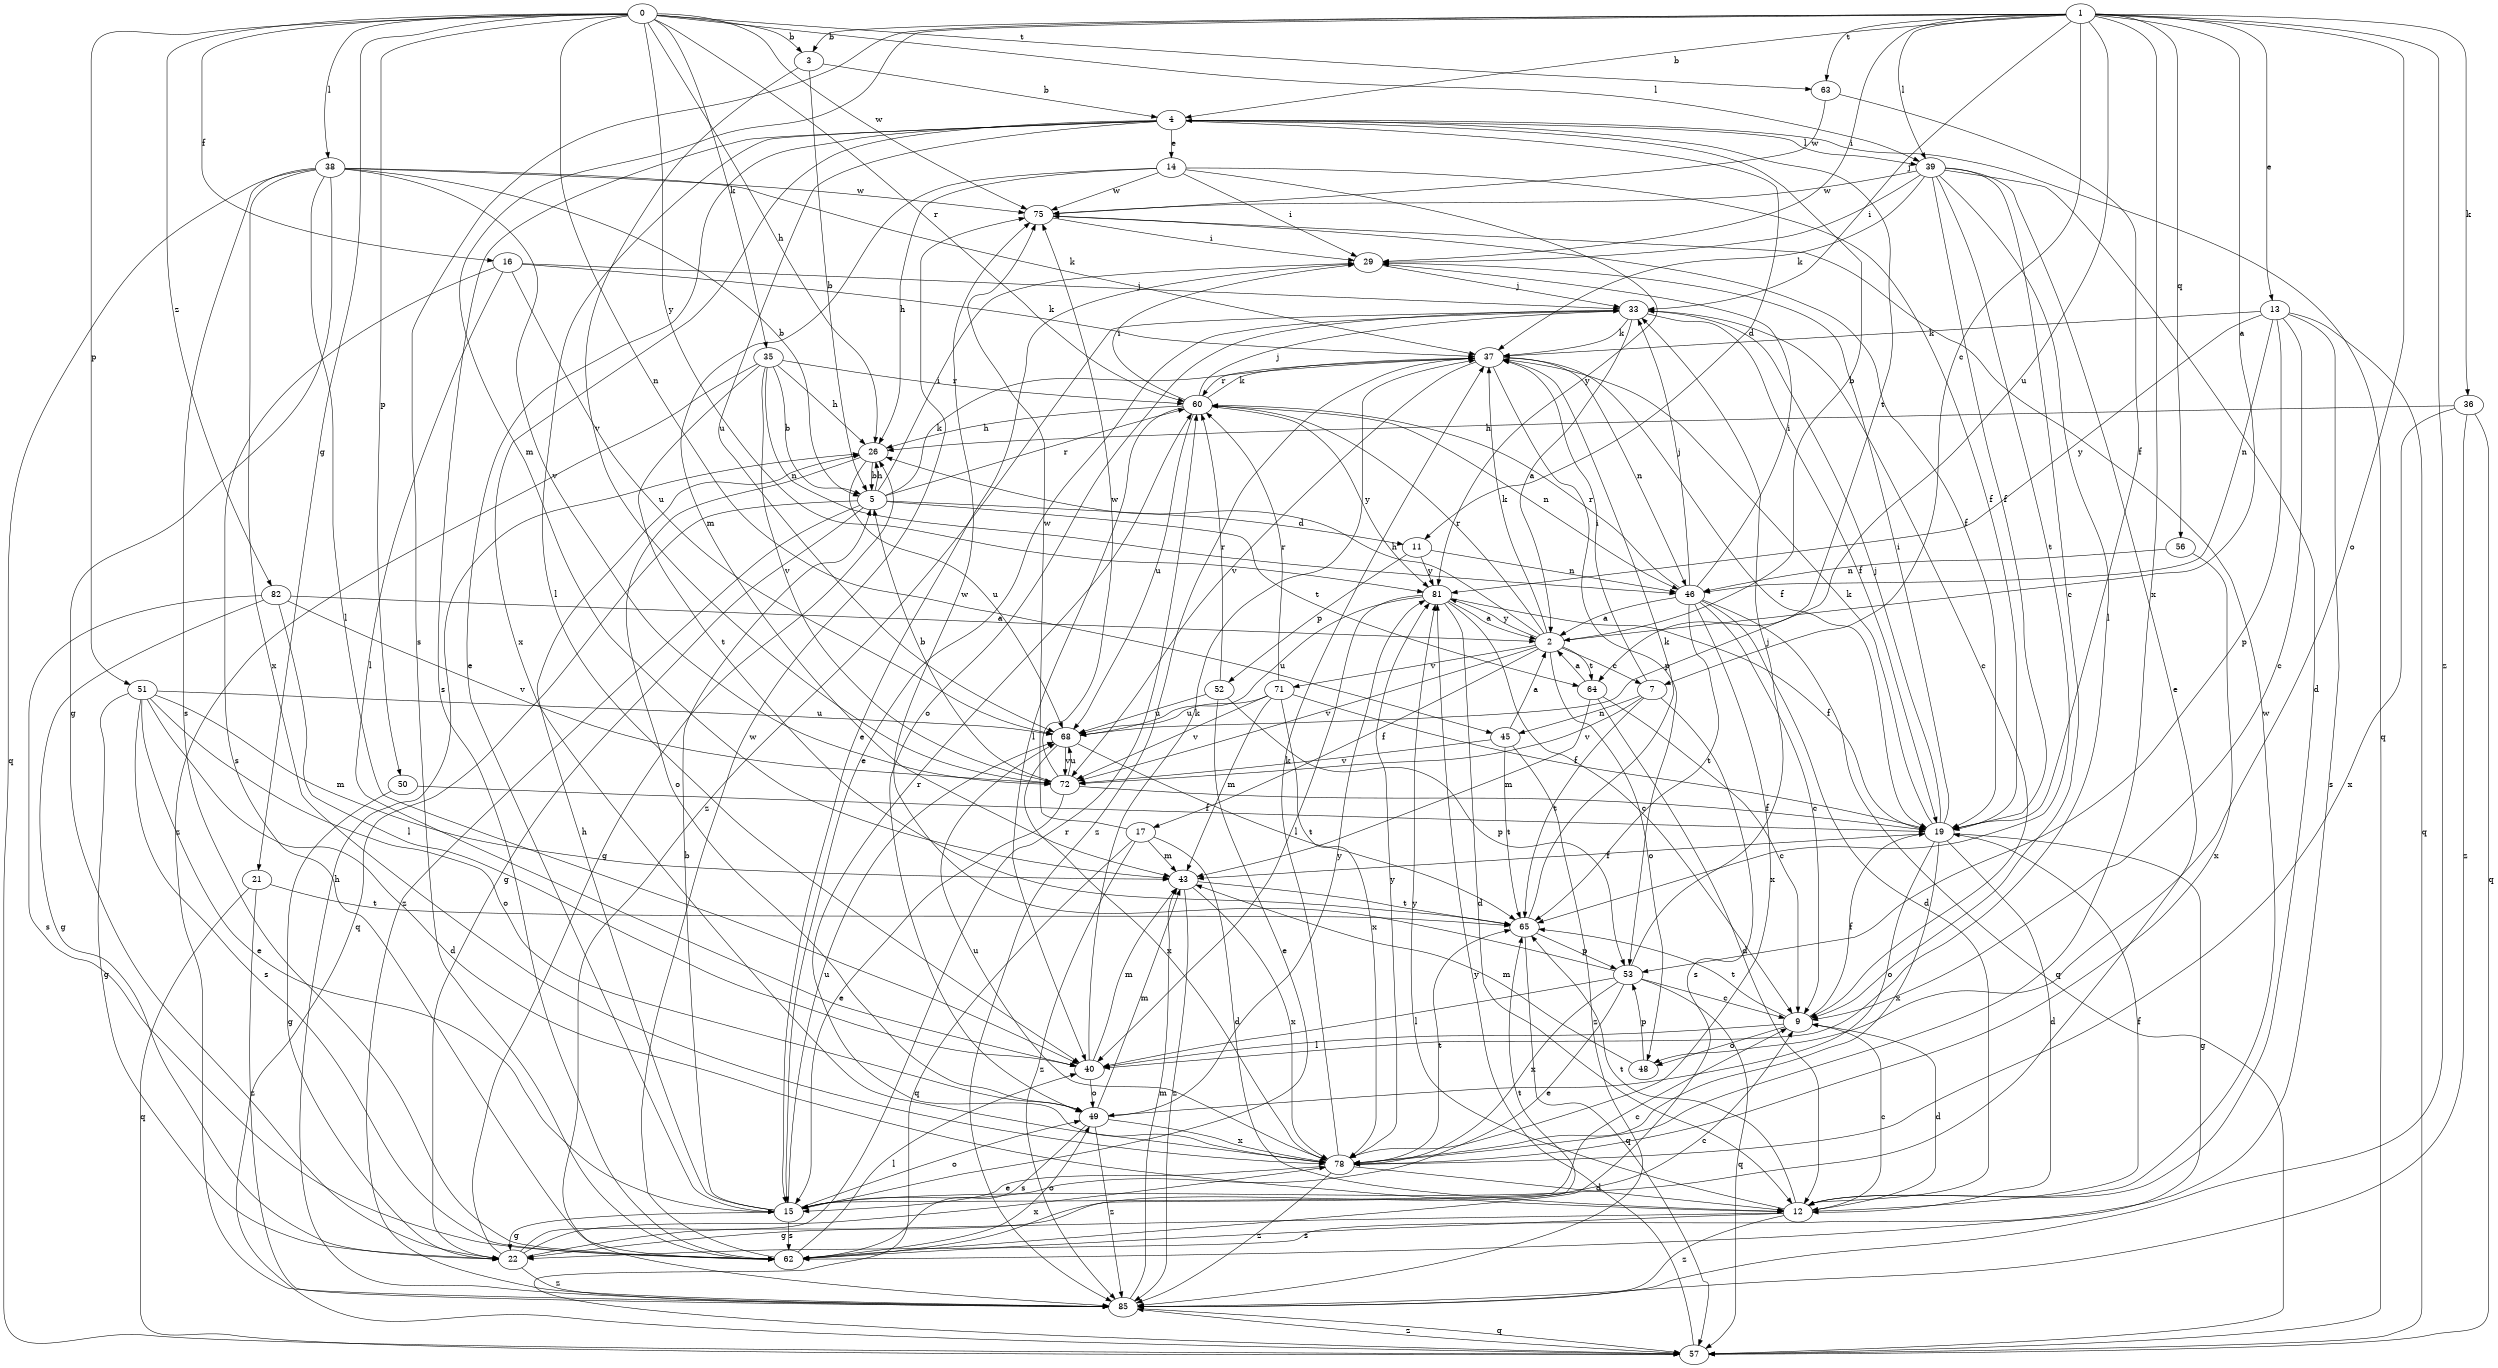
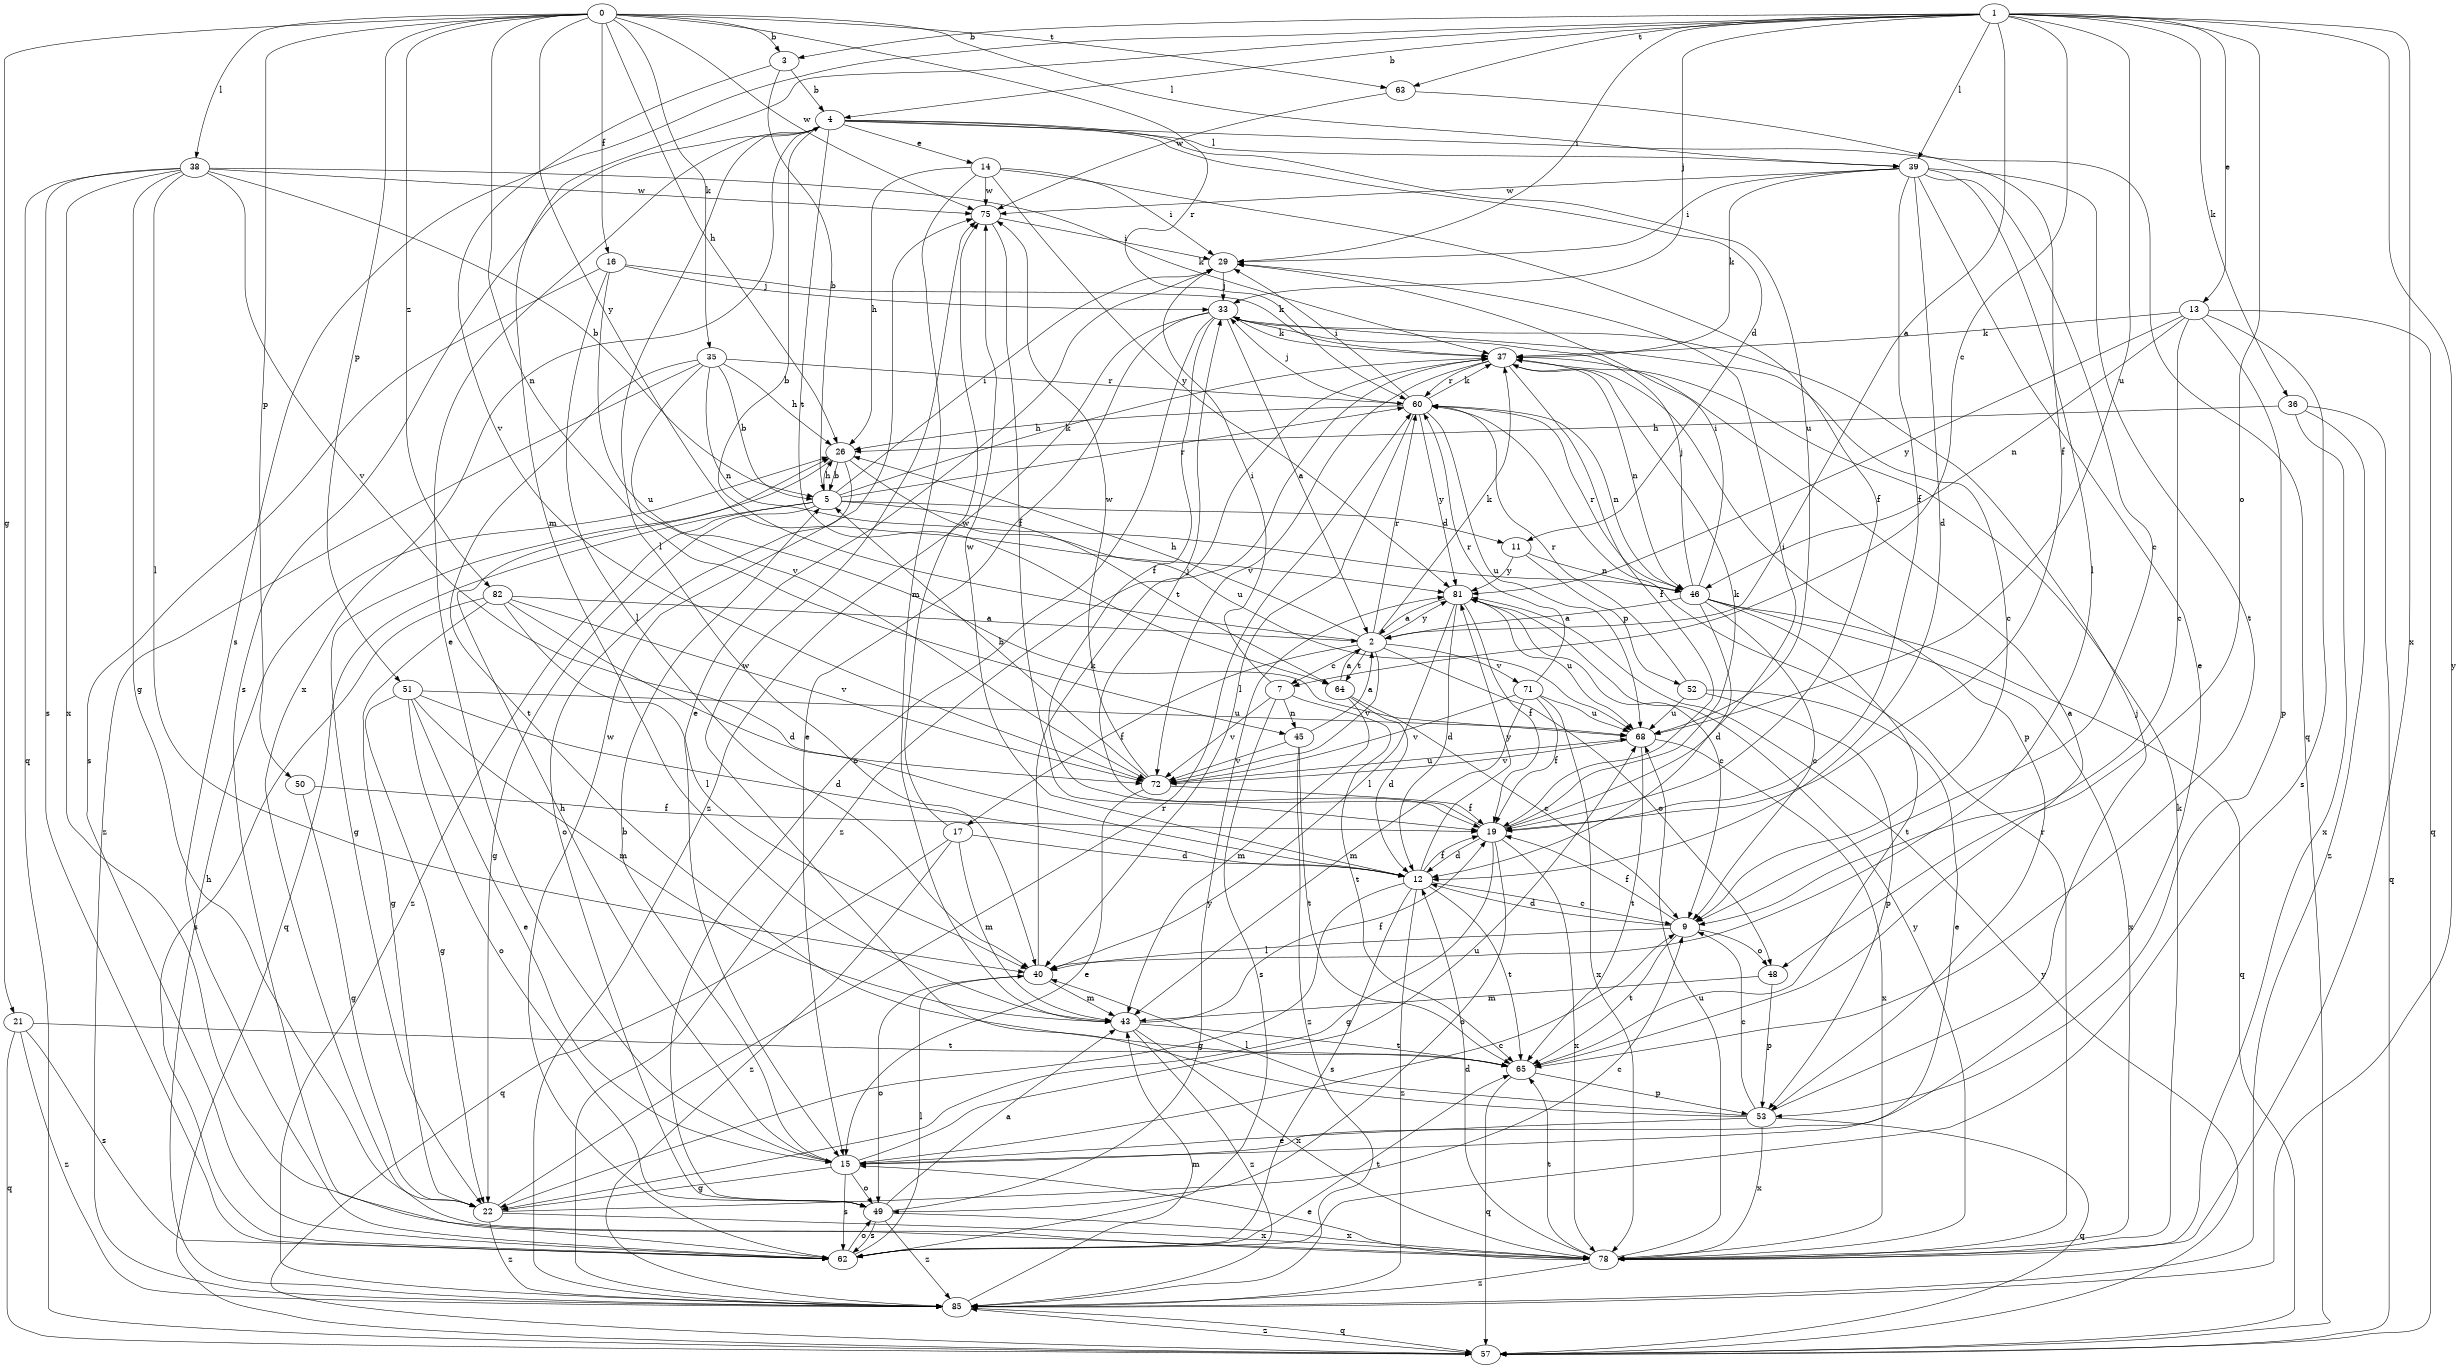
(1596, 520) -> (1253, 485)
(2181, 547) -> none
(1667, 642) -> (2070, 714)
(2445, 666) -> (2454, 666)
none -> (938, 782)
(616, 824) -> (331, 664)
(1582, 855) -> (1310, 936)
(1145, 999) -> (1008, 1117)
(358, 1098) -> (259, 1243)
